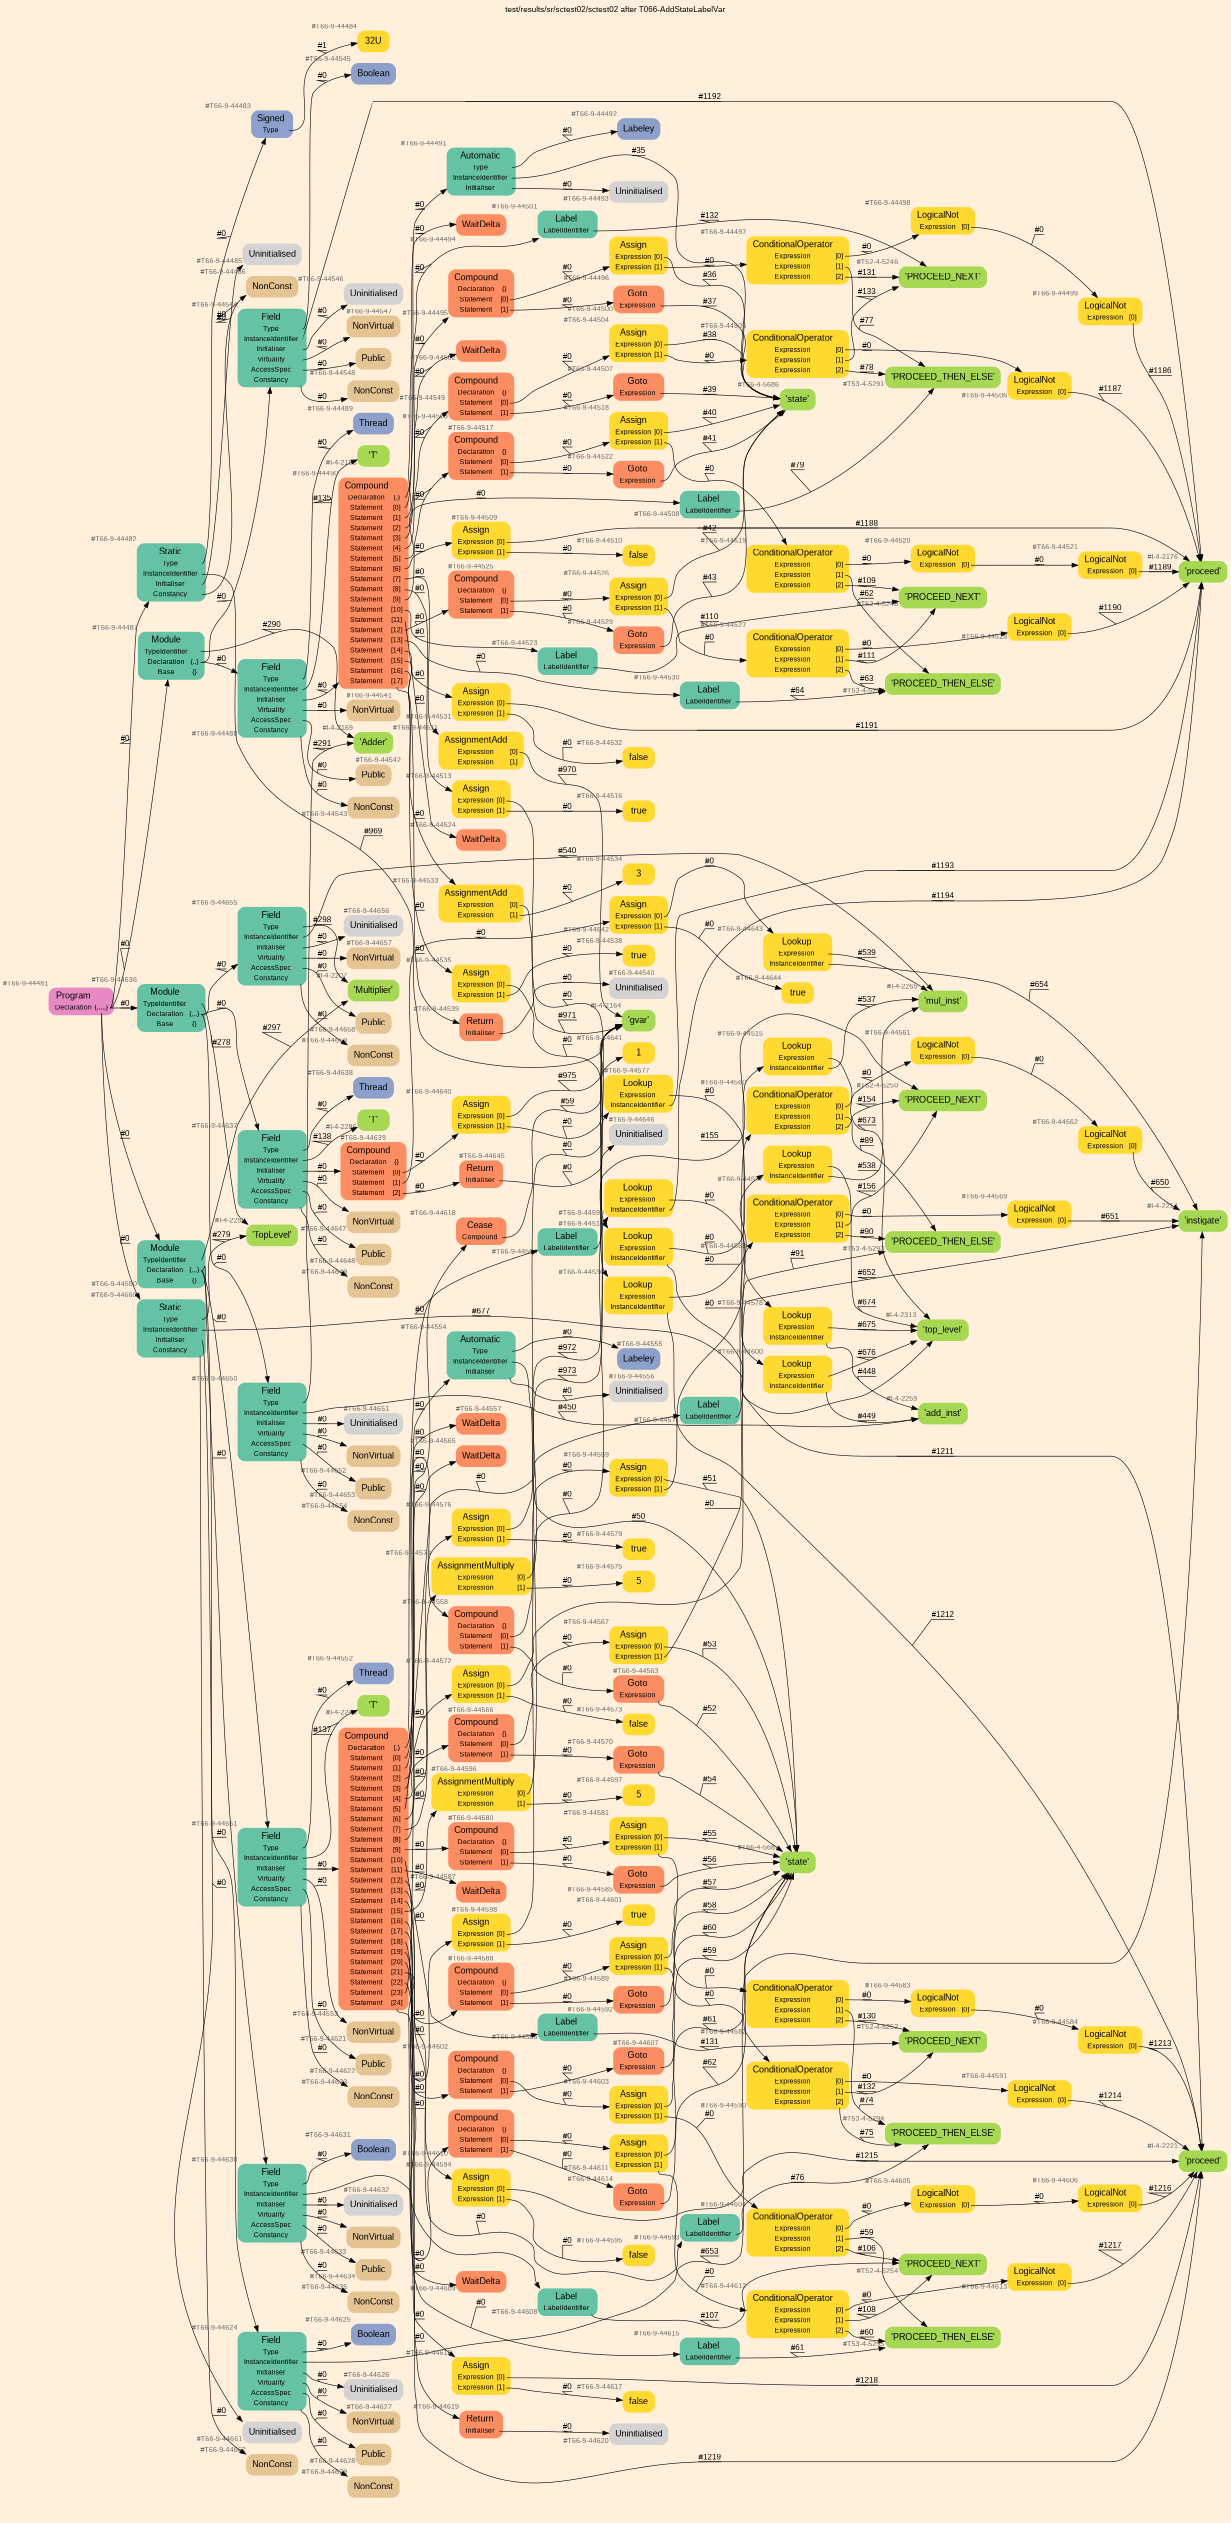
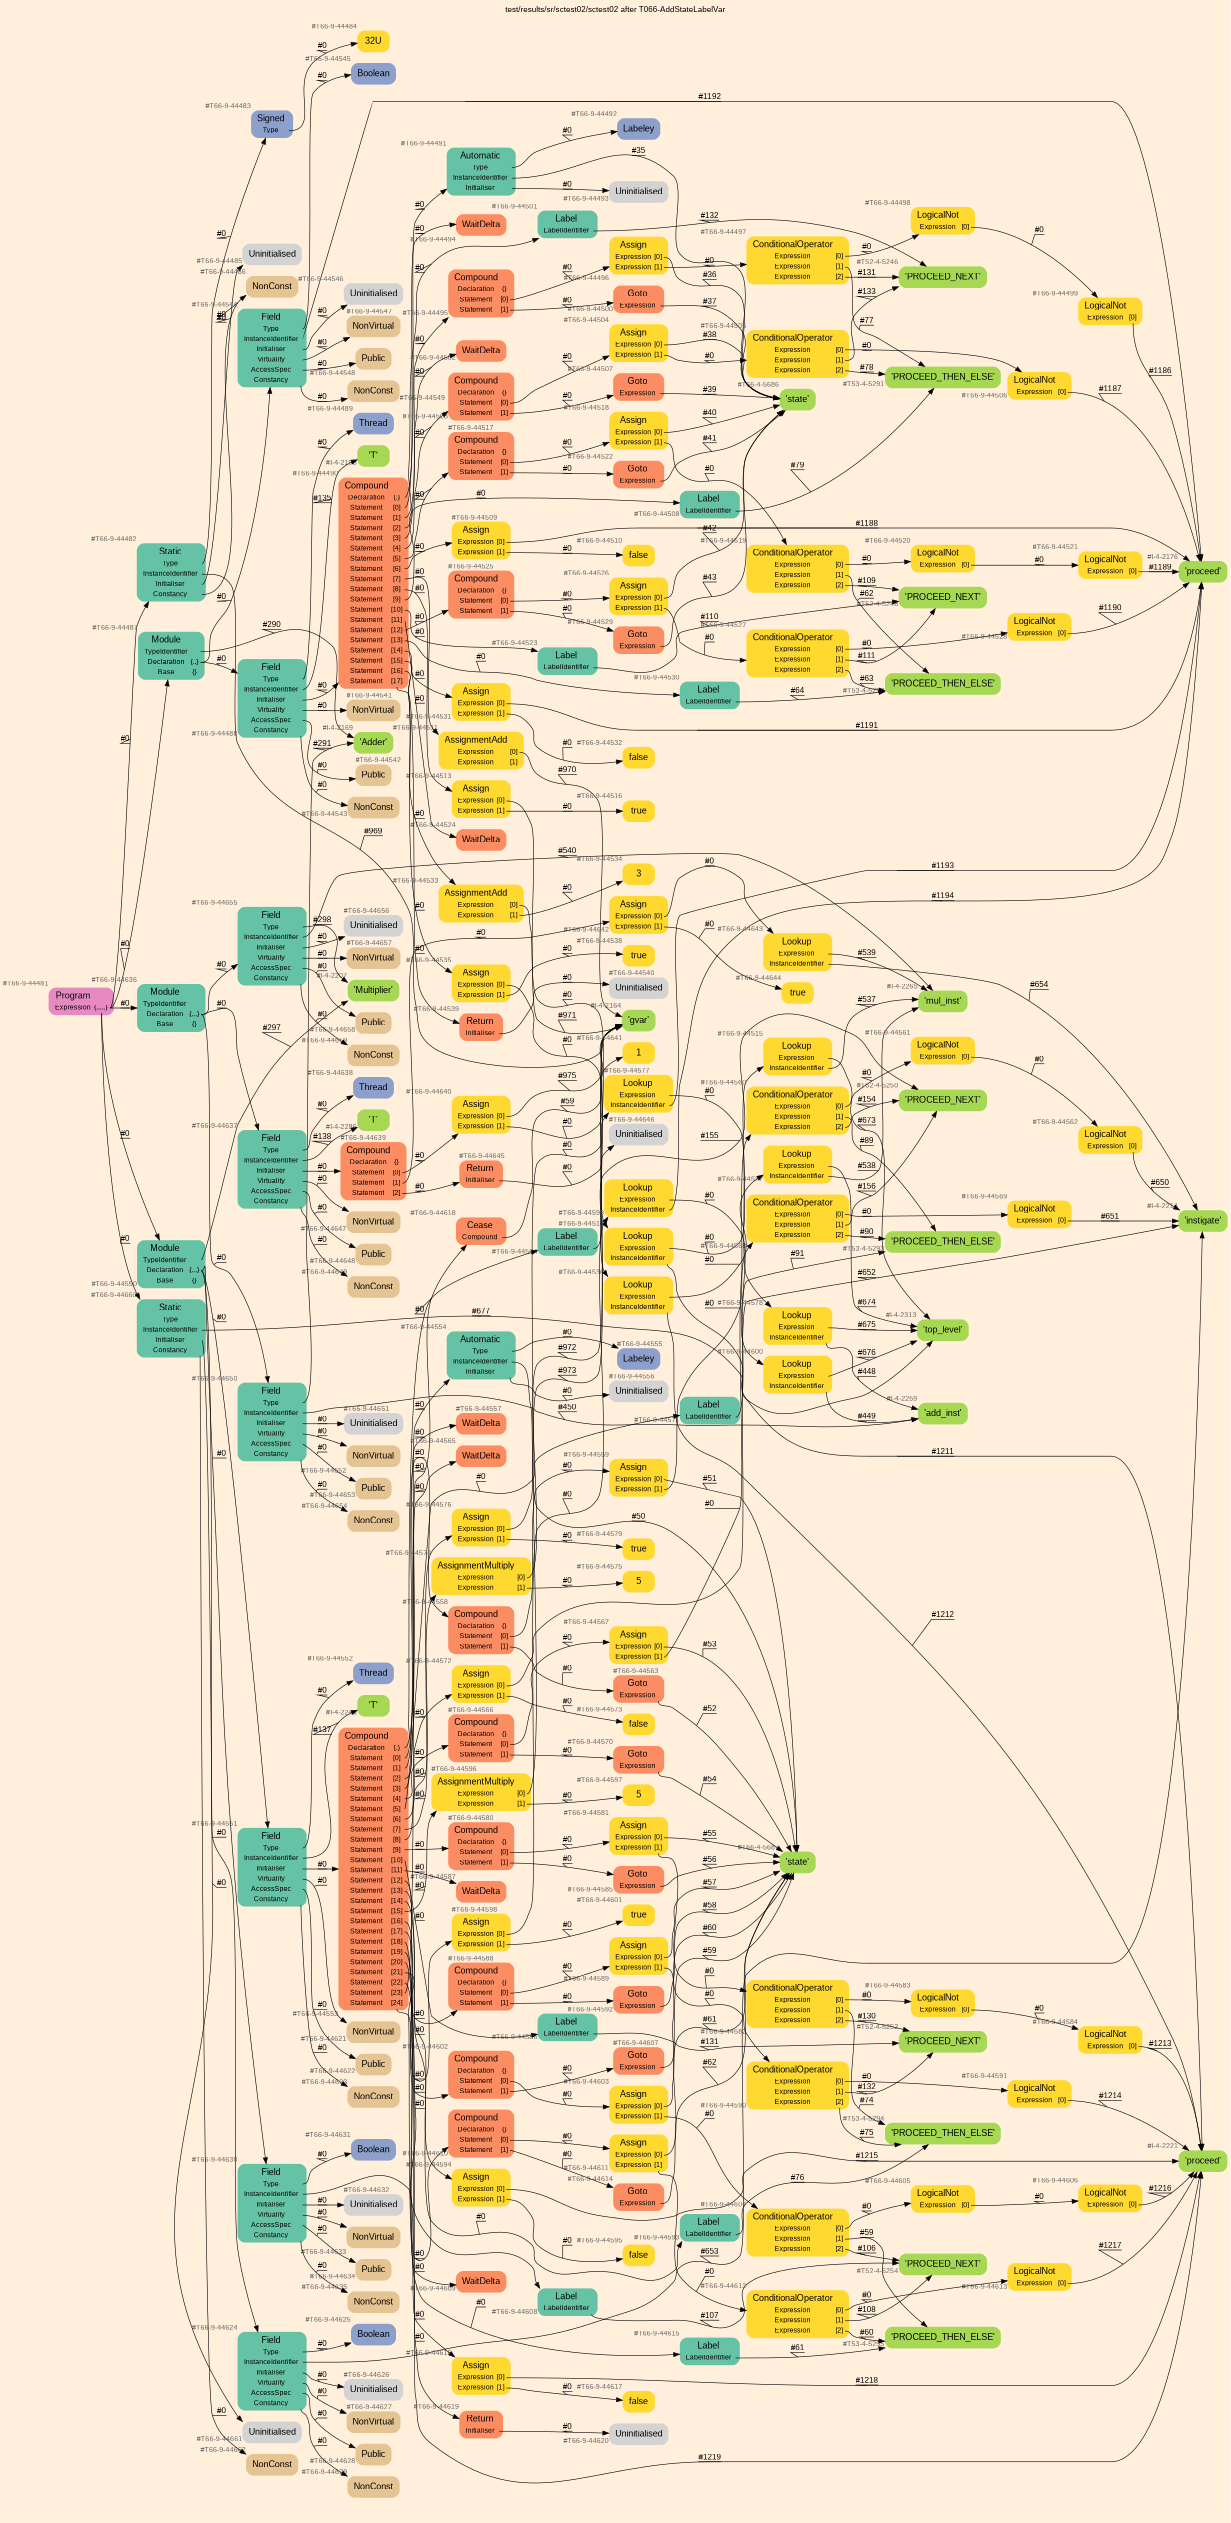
(323, 46) -> (323, 46)
(74, 1007) -> (73, 1007)
(272, 1235) -> none
